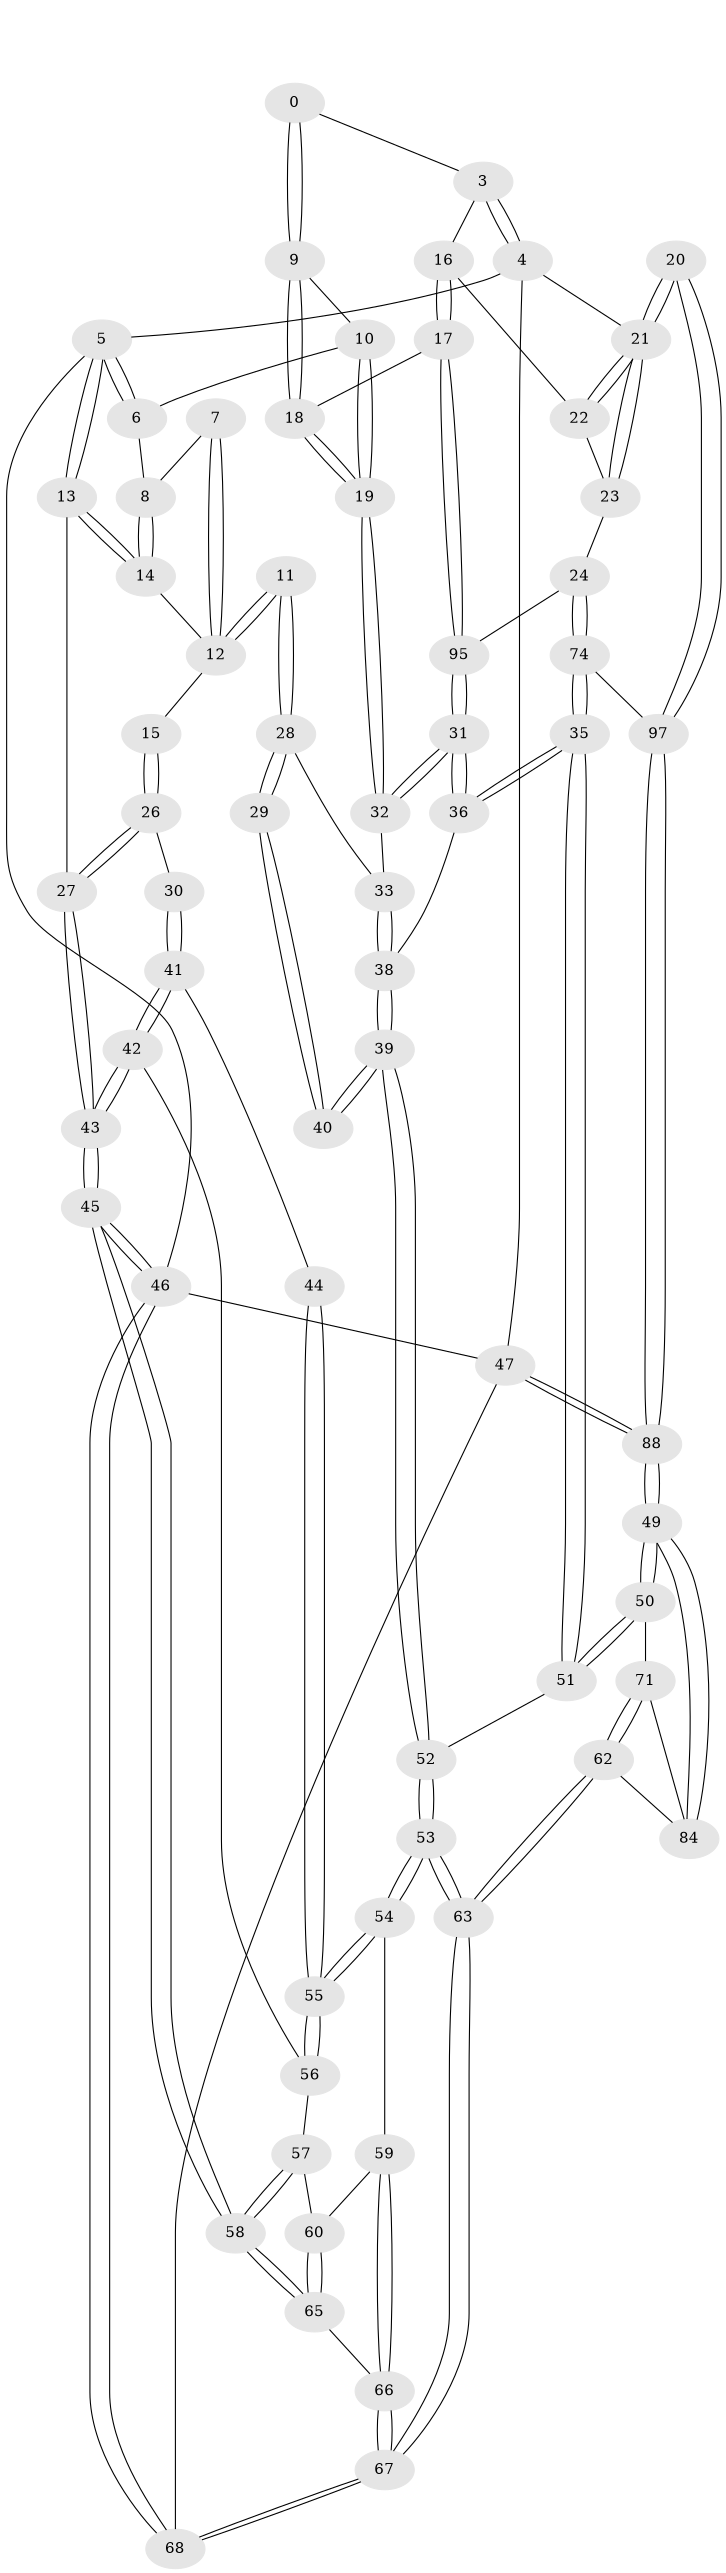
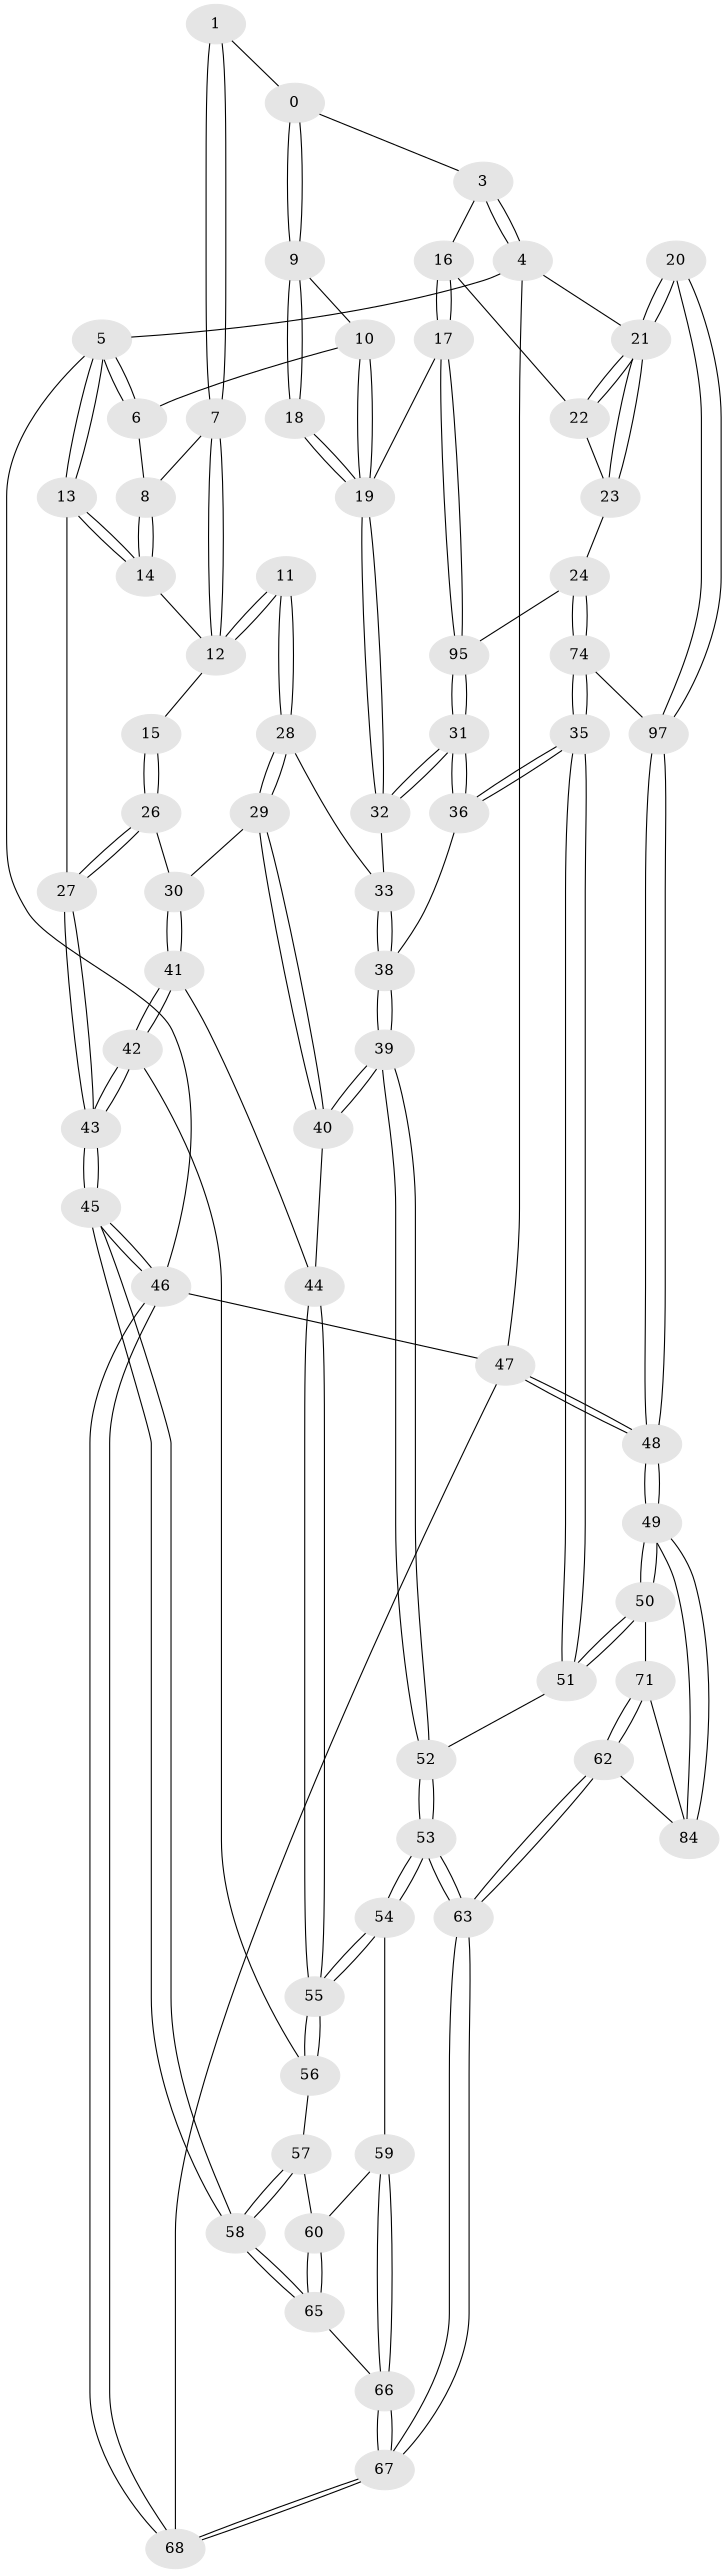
none -> (216, 24)
(380, 374) -> (404, 418)
none -> (217, 853)
none -> (319, 1208)
(652, 1444) -> (652, 1444)
